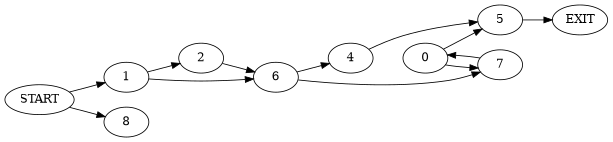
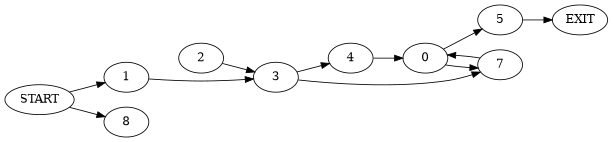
(418, 32) -> (384, 58)
(160, 69) -> none
(276, 77) -> (276, 77)
